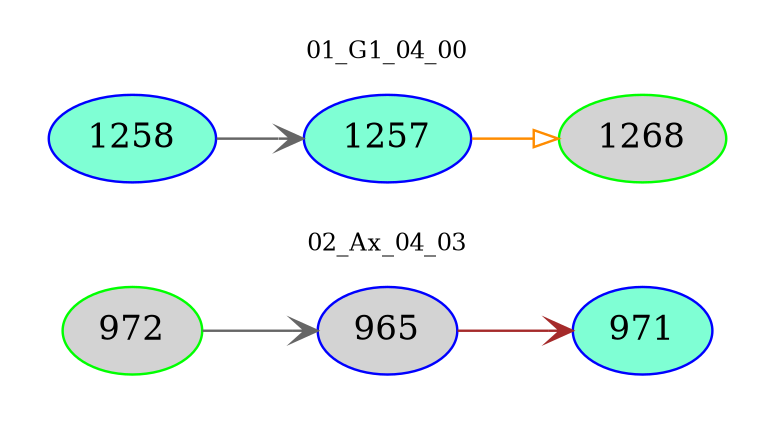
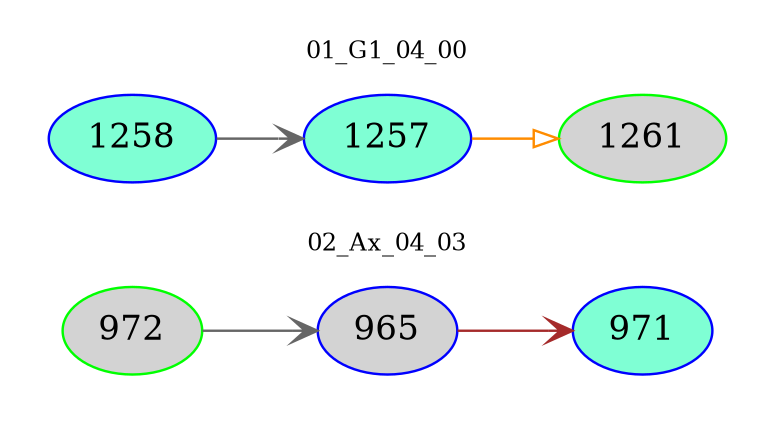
(643, 139) -> (643, 139)
